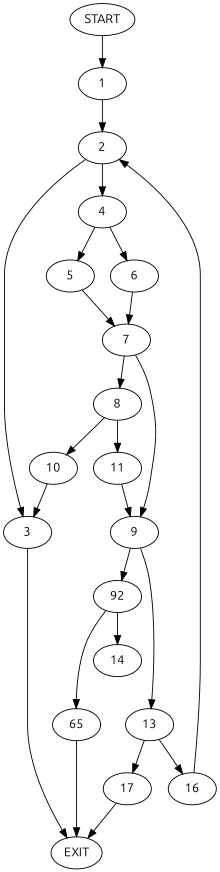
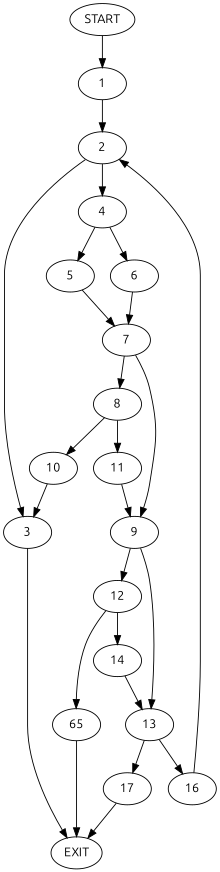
(118, 596) -> (118, 596)
none -> (131, 689)
